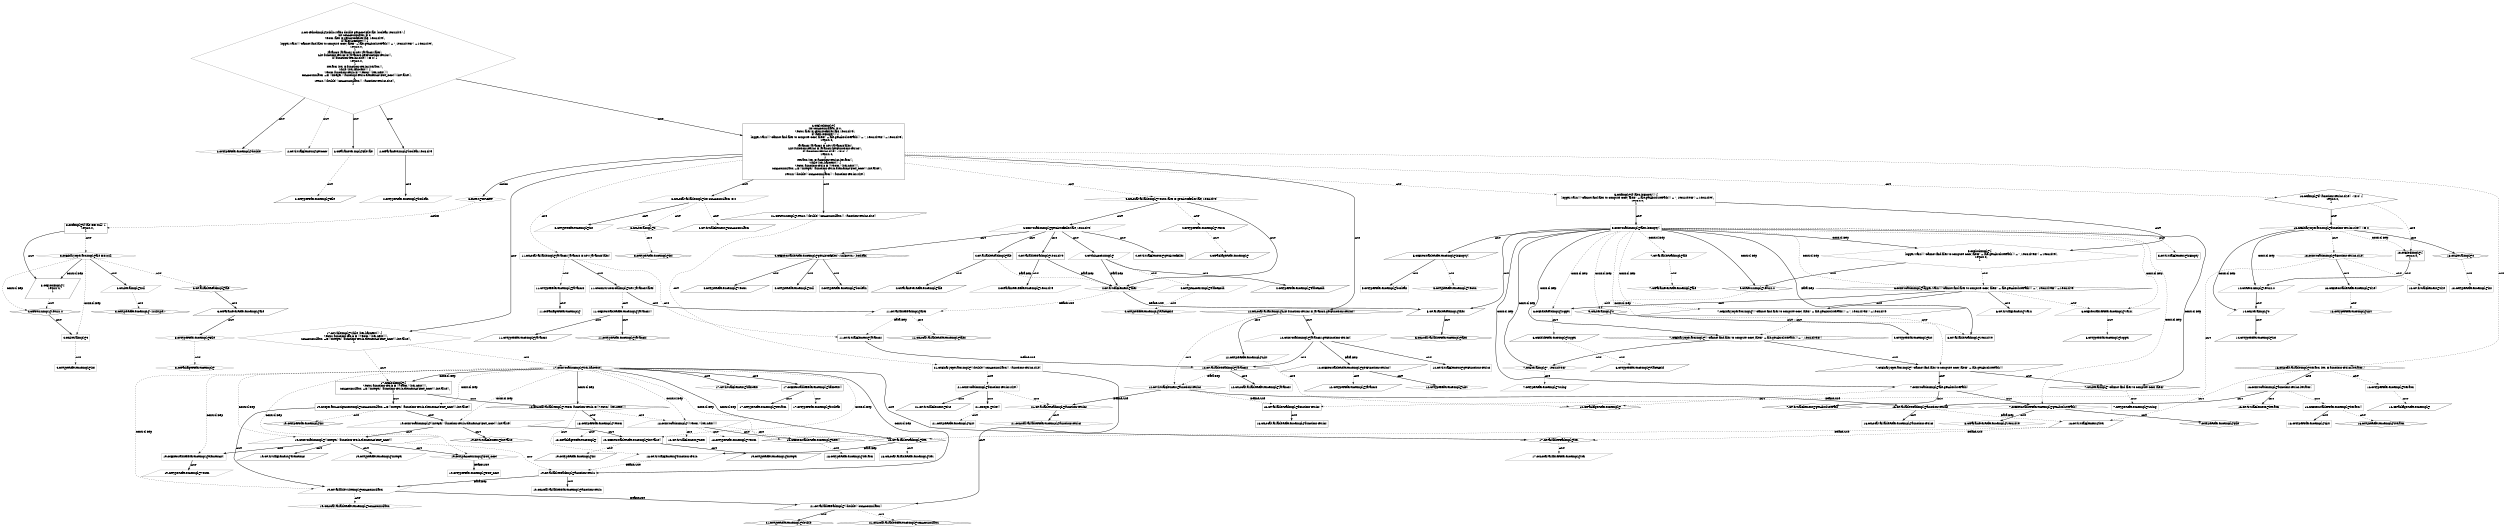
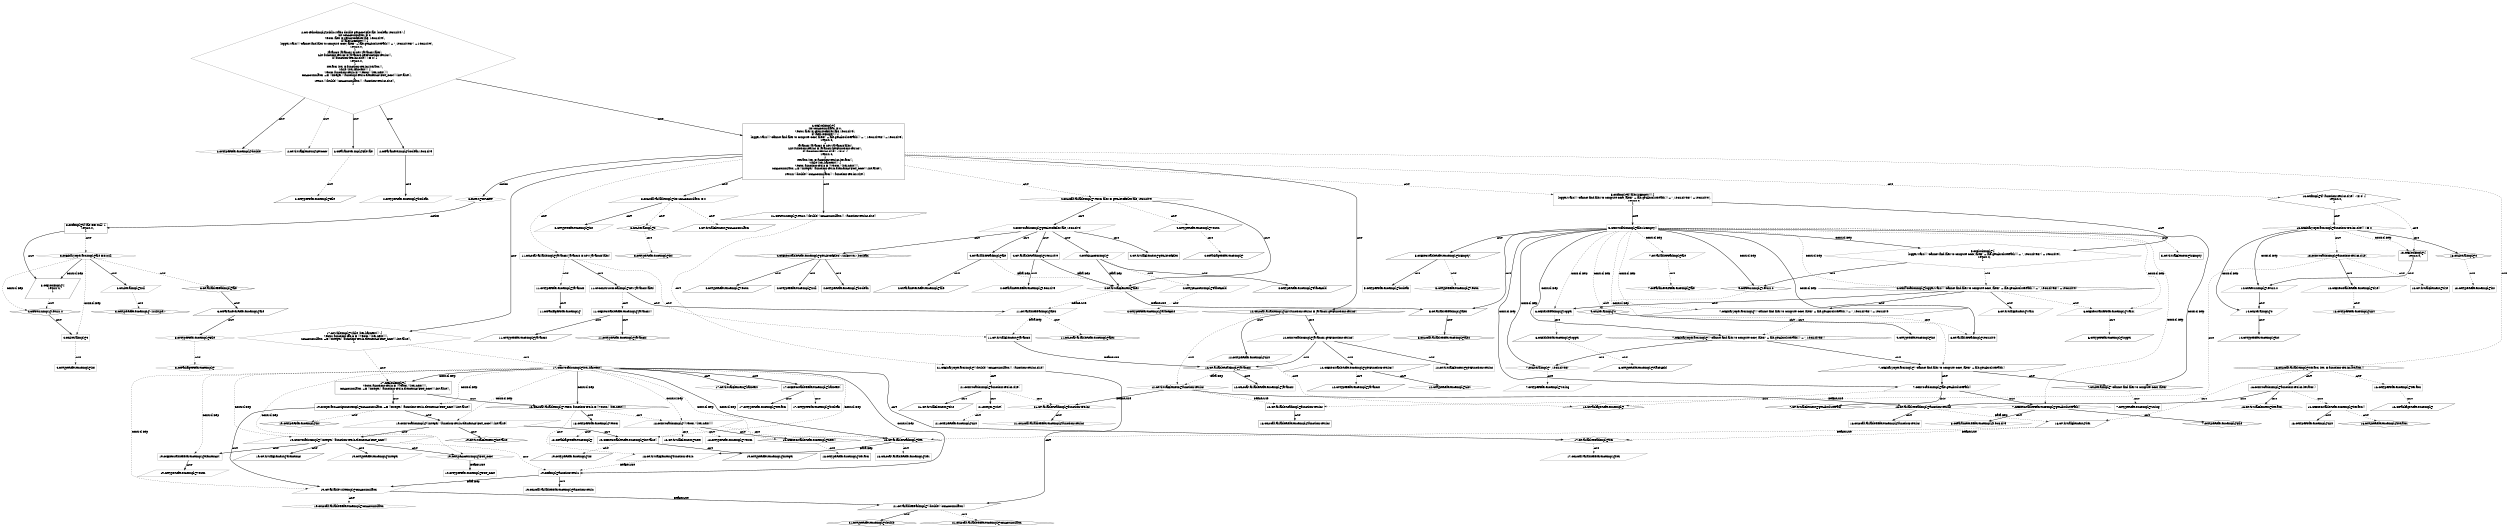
(293, 223) -> (293, 223)
(1808, 289) -> (1808, 289)
(1351, 358) -> (1350, 358)
(567, 473) -> (559, 473)
